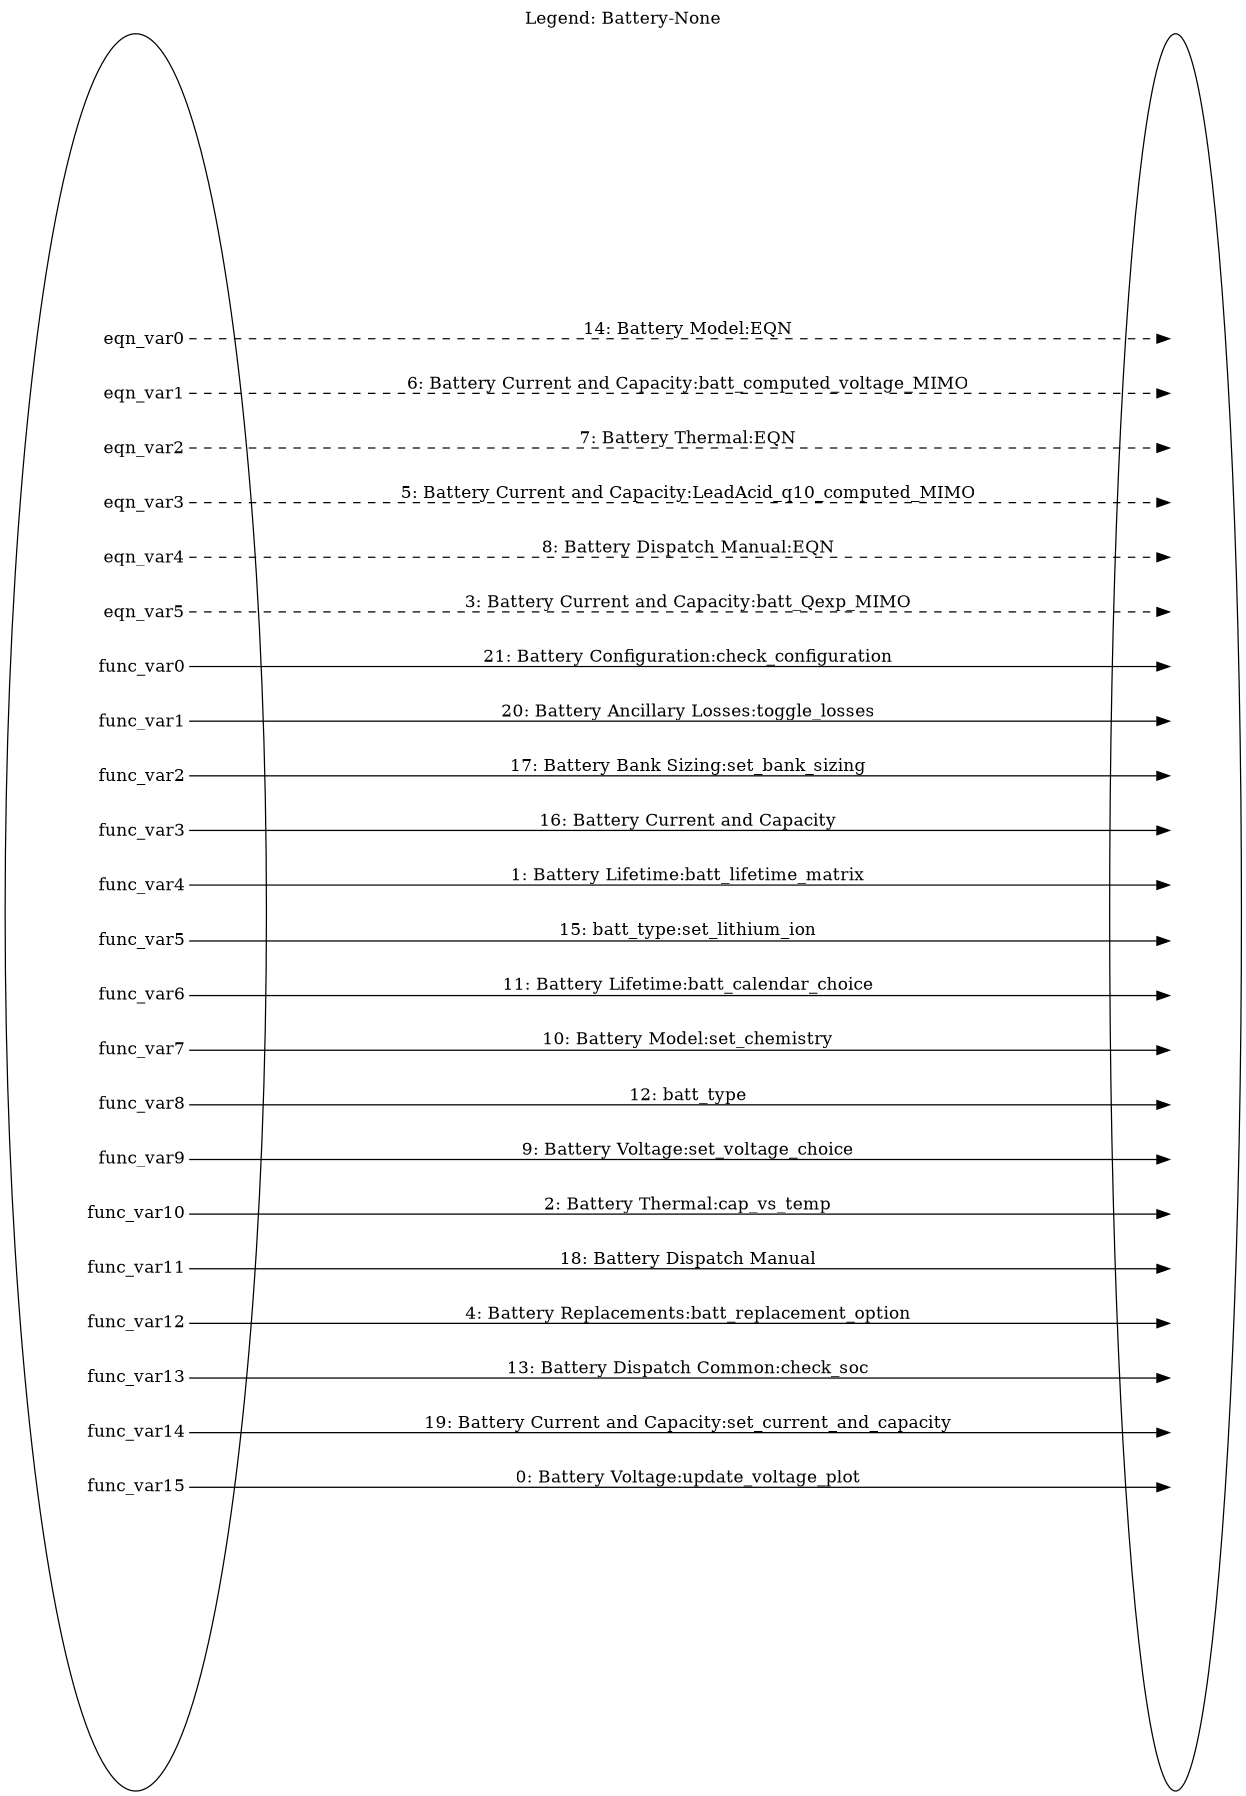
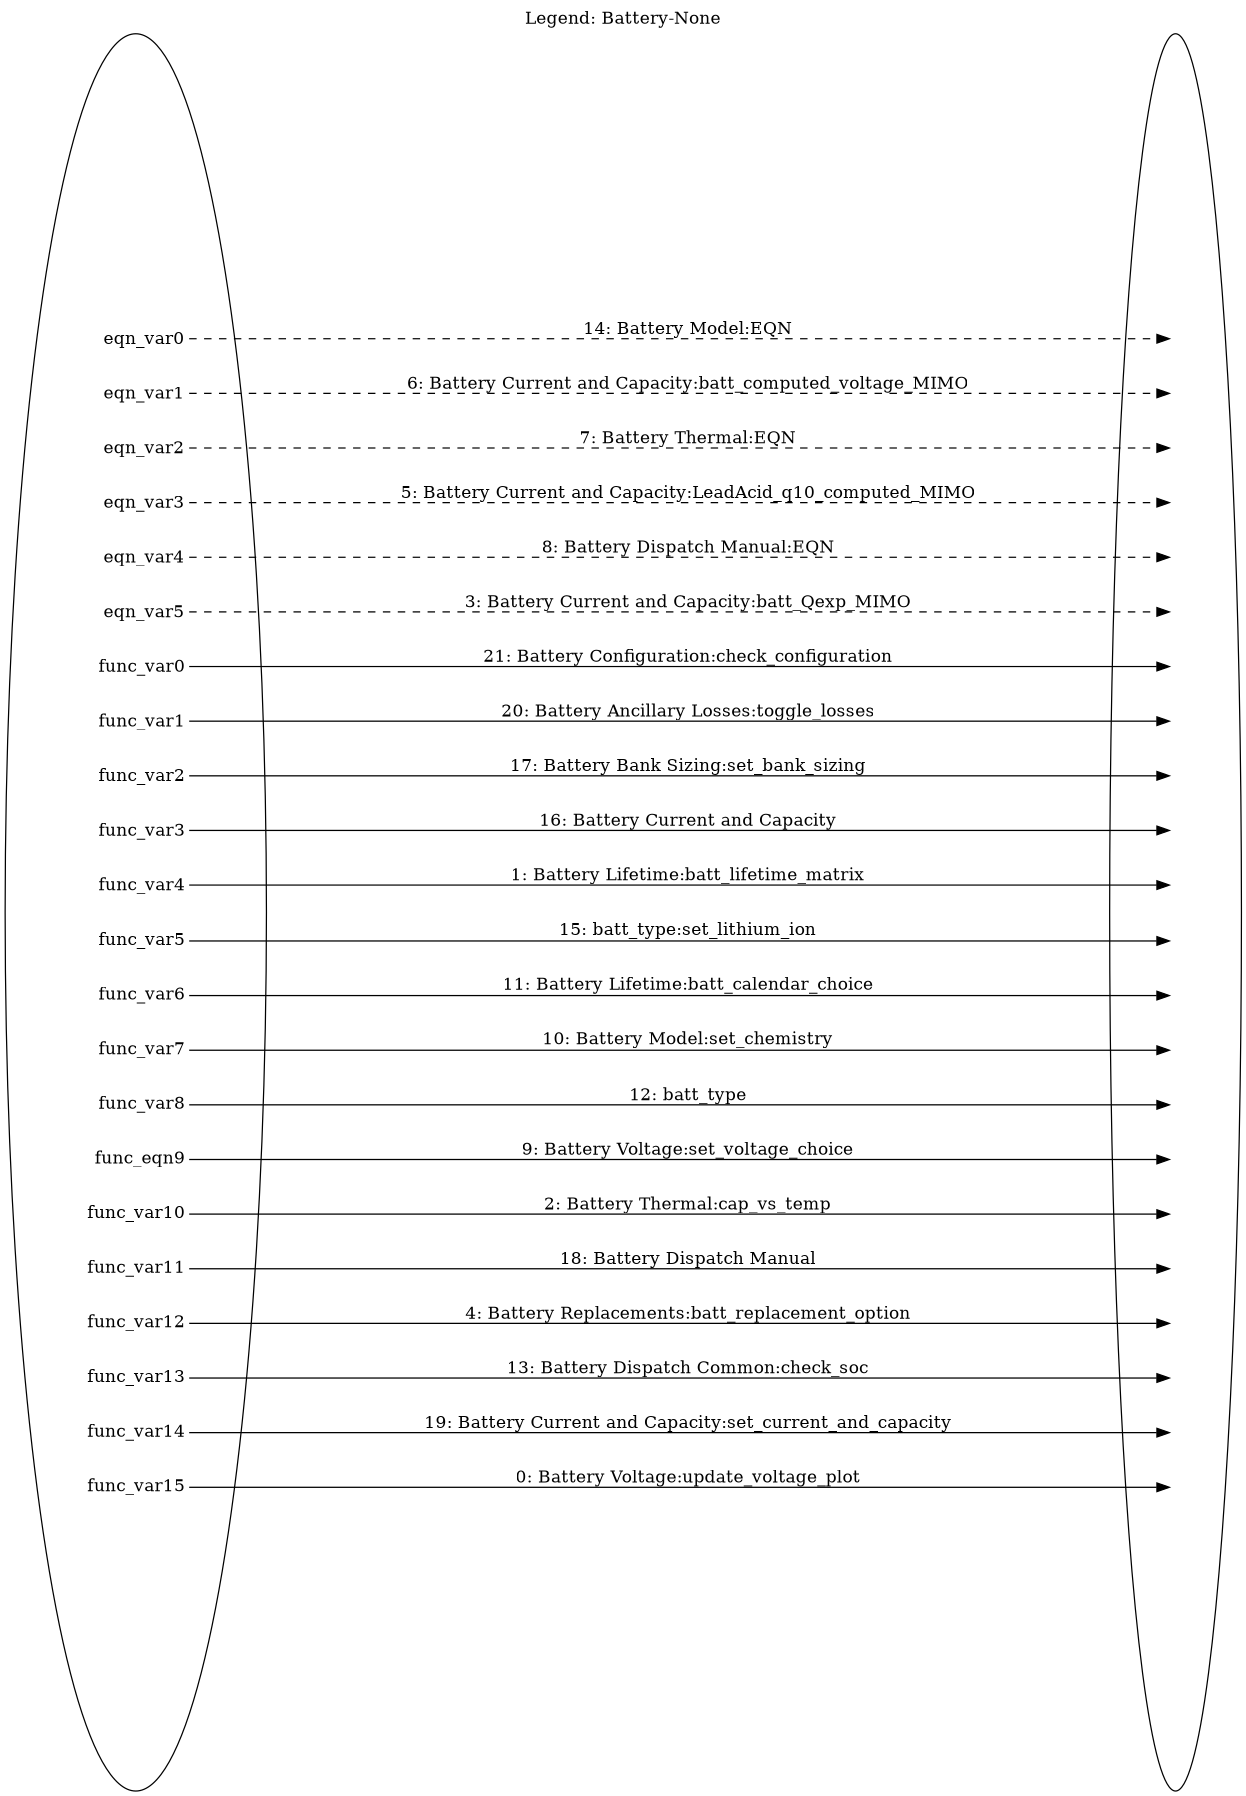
(142, 1158) -> (140, 1158)
